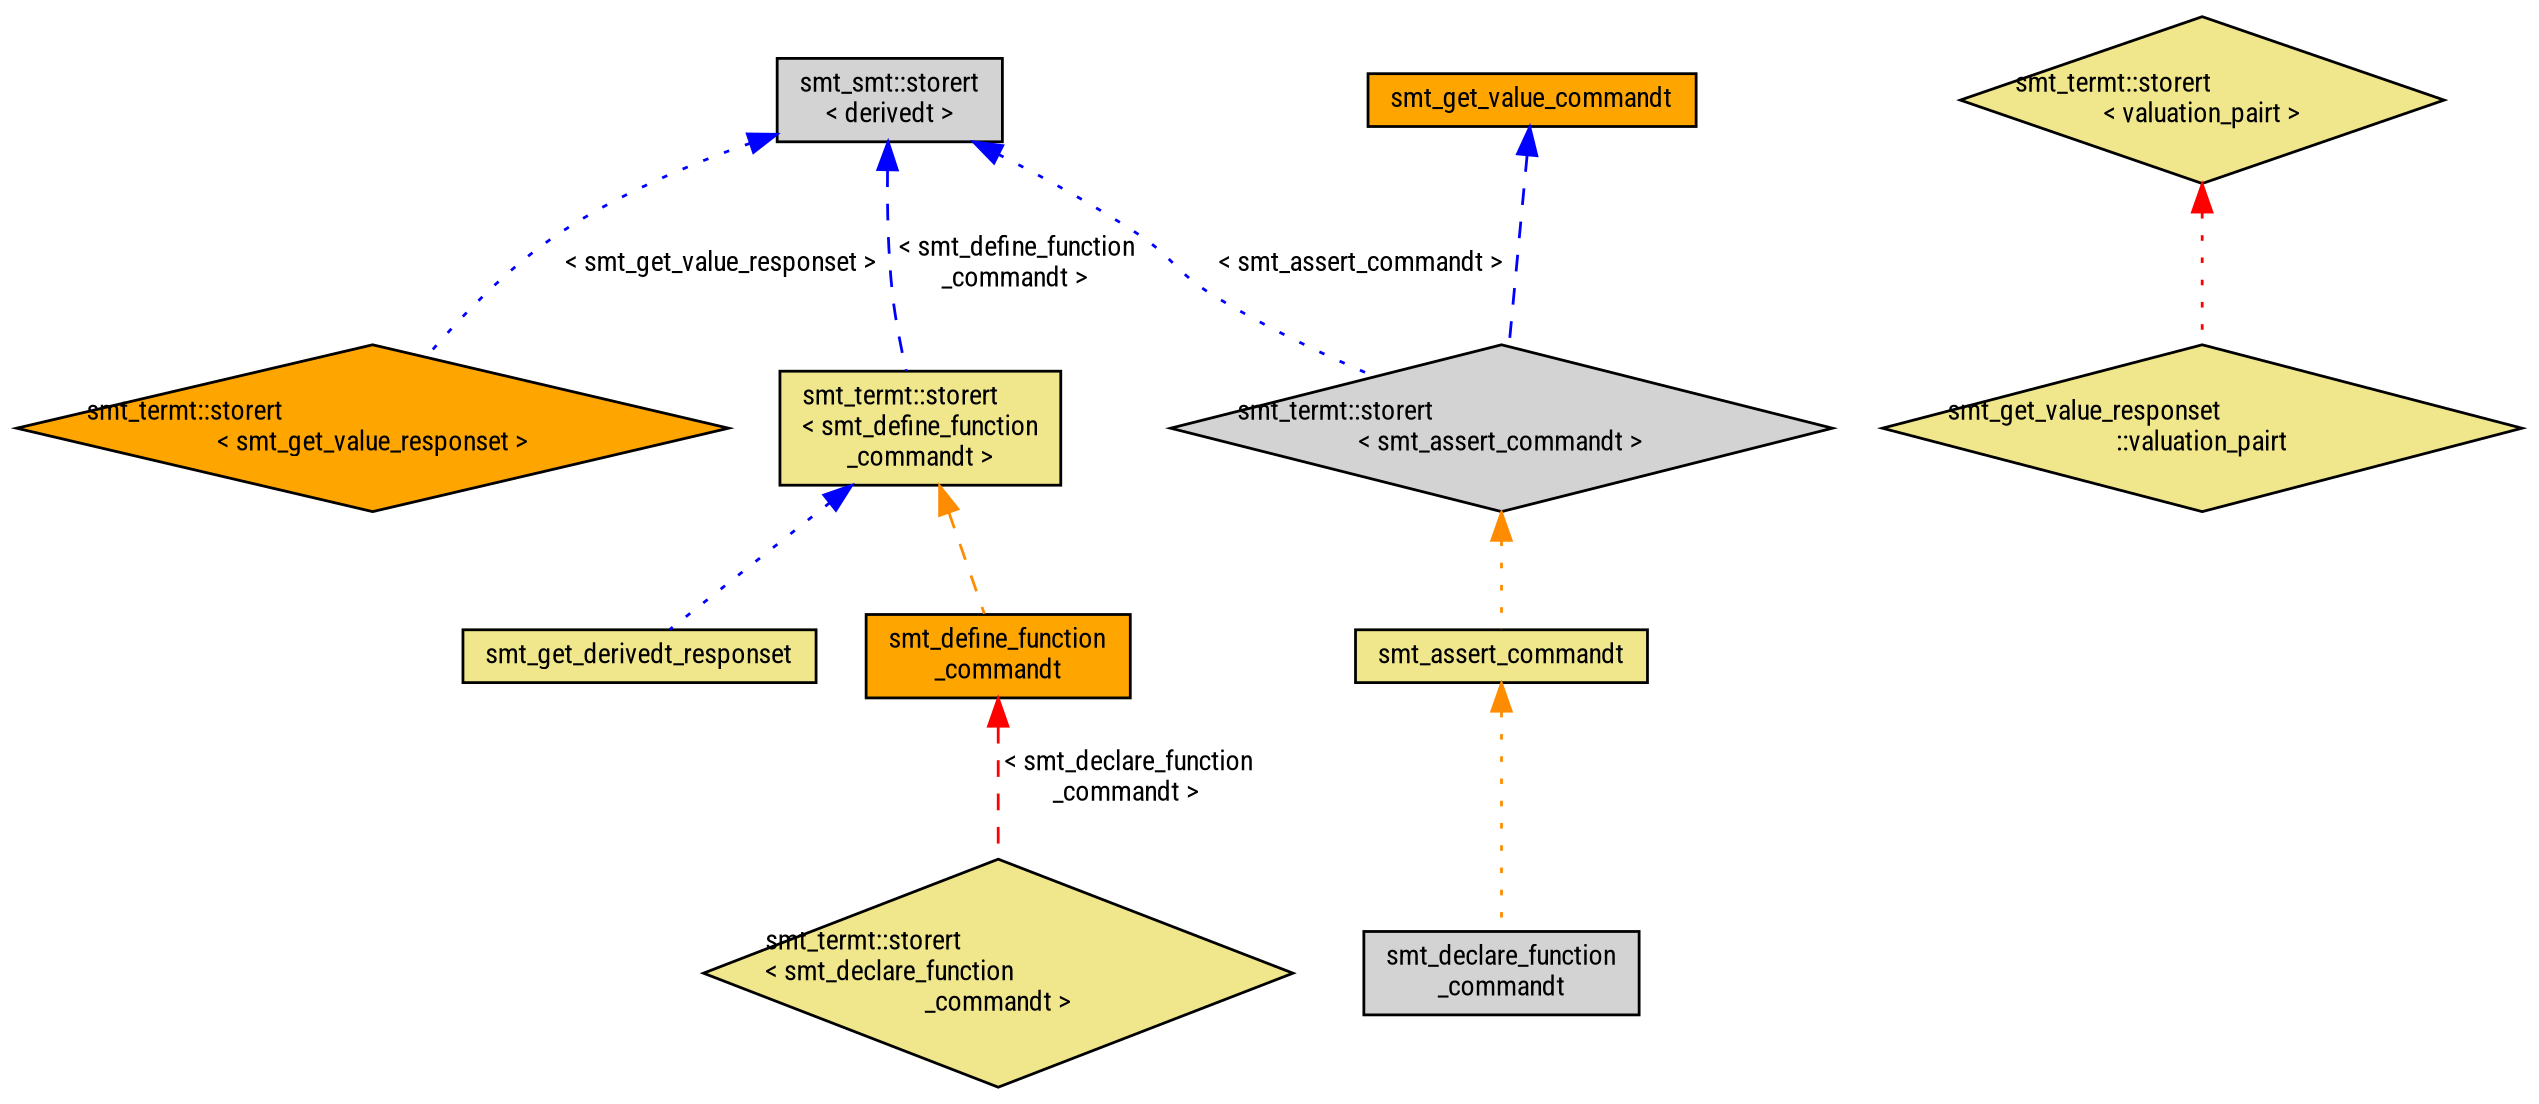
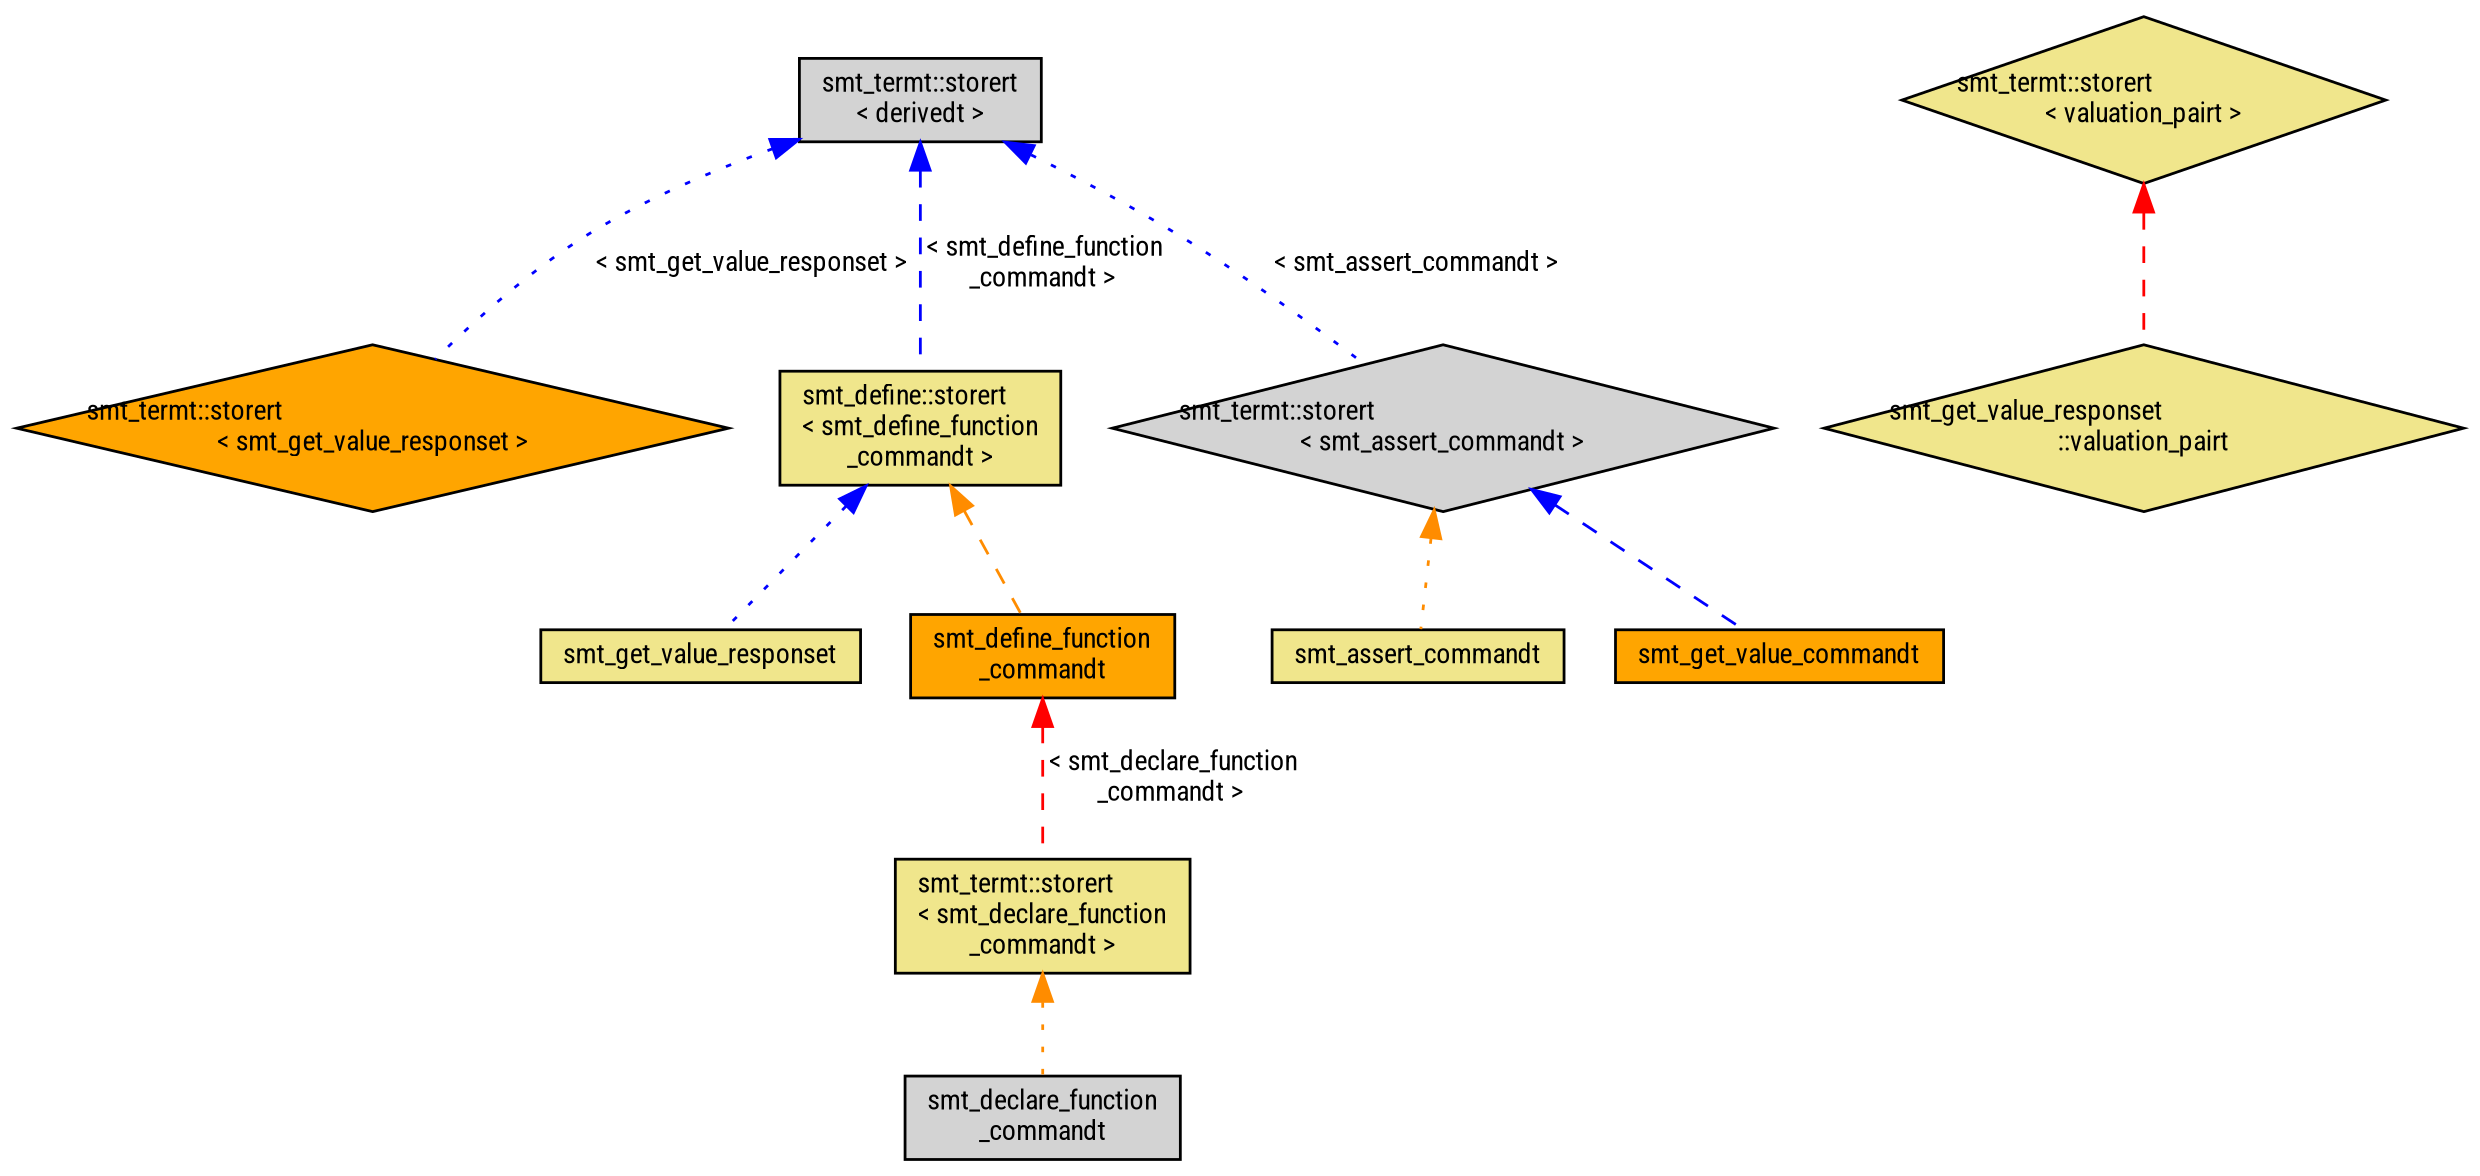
(890, 100) -> (920, 100)
(1518, 250) -> (1649, 567)
(2202, 279) -> (2144, 279)
(920, 428) -> (920, 428)
(640, 656) -> (701, 656)
(1502, 821) -> (1043, 1039)
(998, 973) -> (1043, 916)
